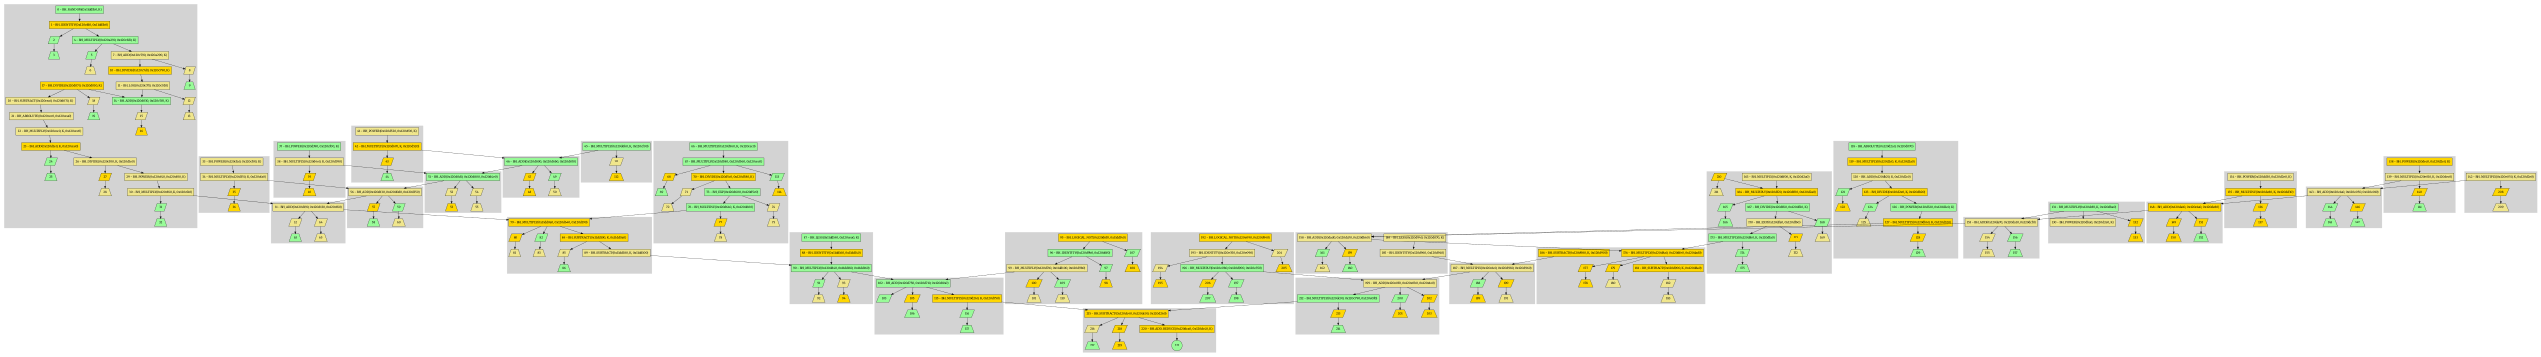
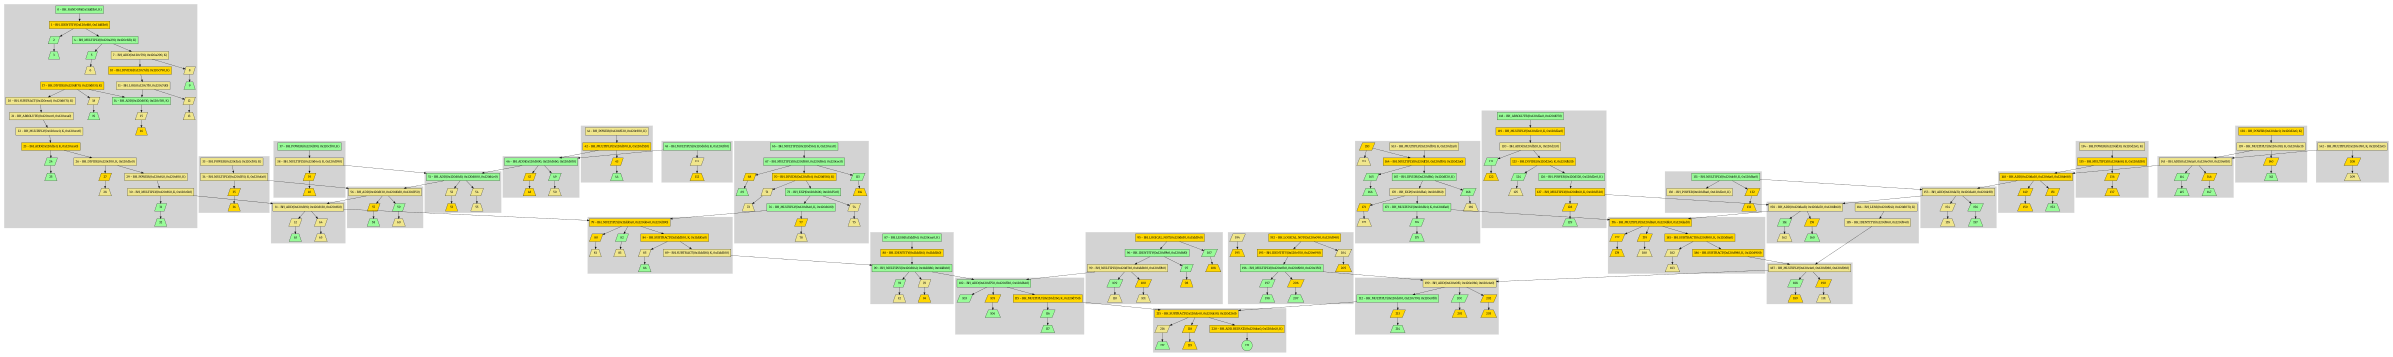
none -> (1713, 245)
(1222, 253) -> (1290, 253)
(1188, 261) -> none
